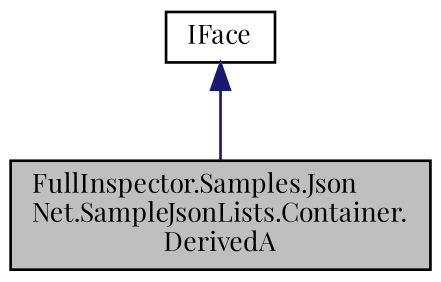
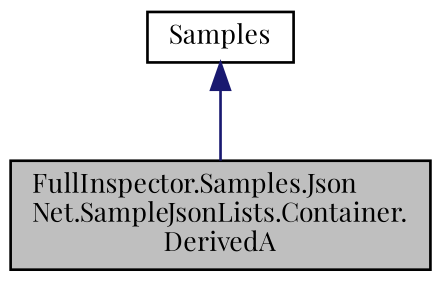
(221, 37) -> (221, 37)
